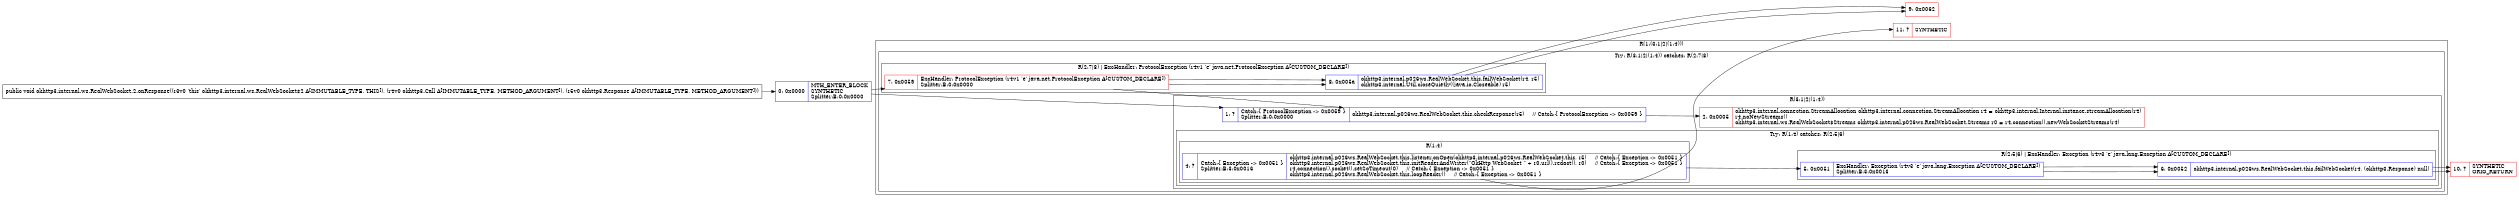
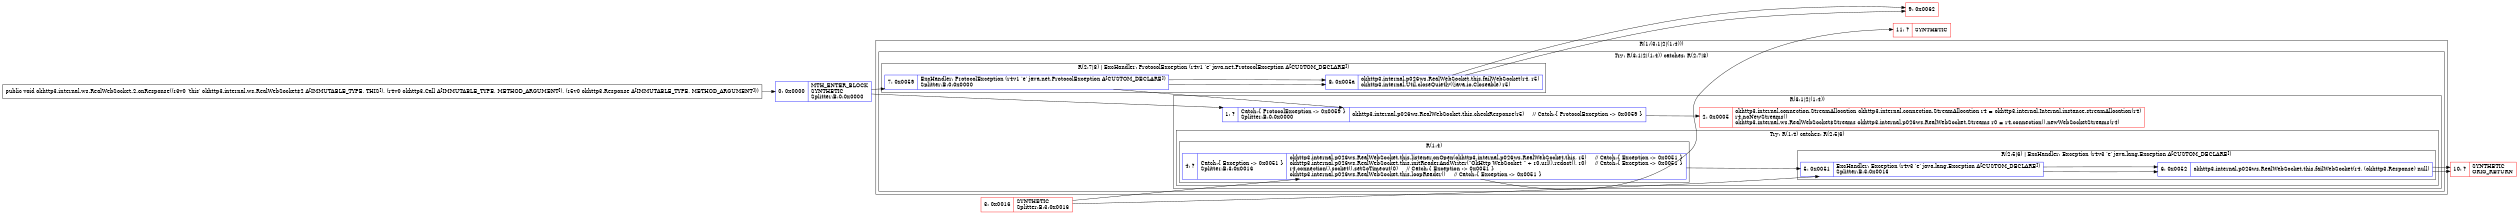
(1027, 82) -> (1027, 82)
none -> (1027, 205)
